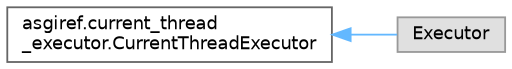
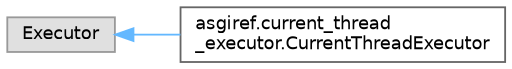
(374, 35) -> (157, 35)
